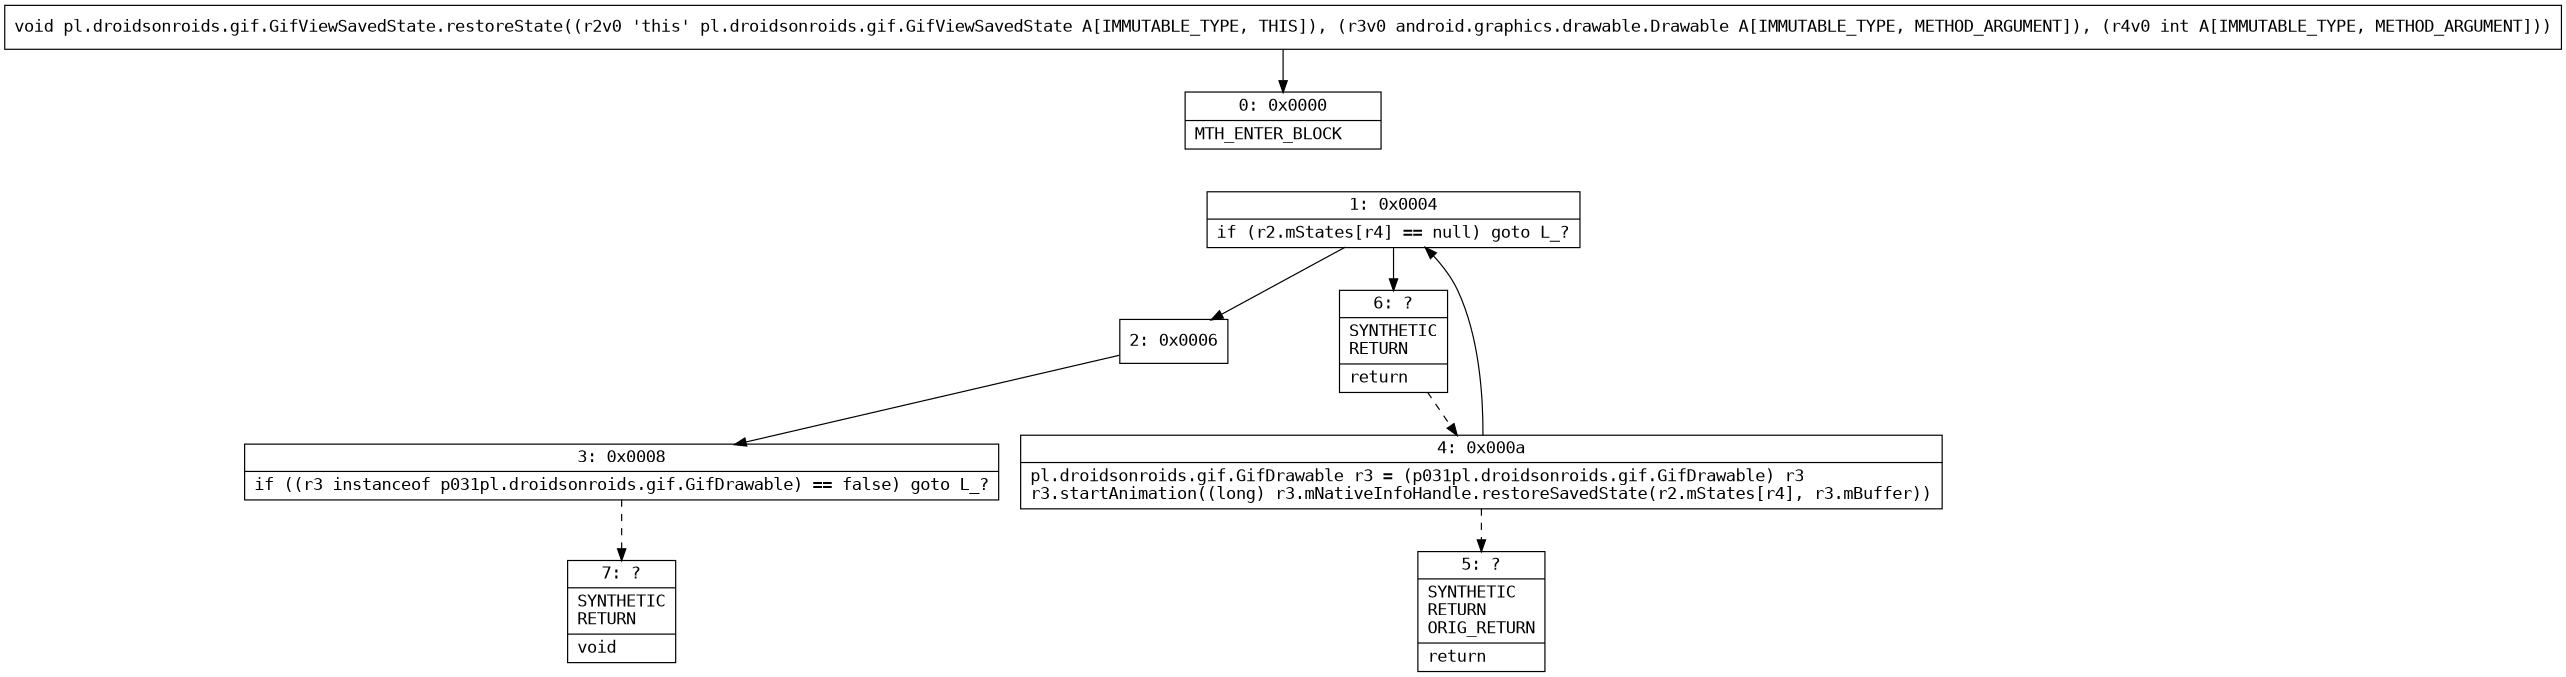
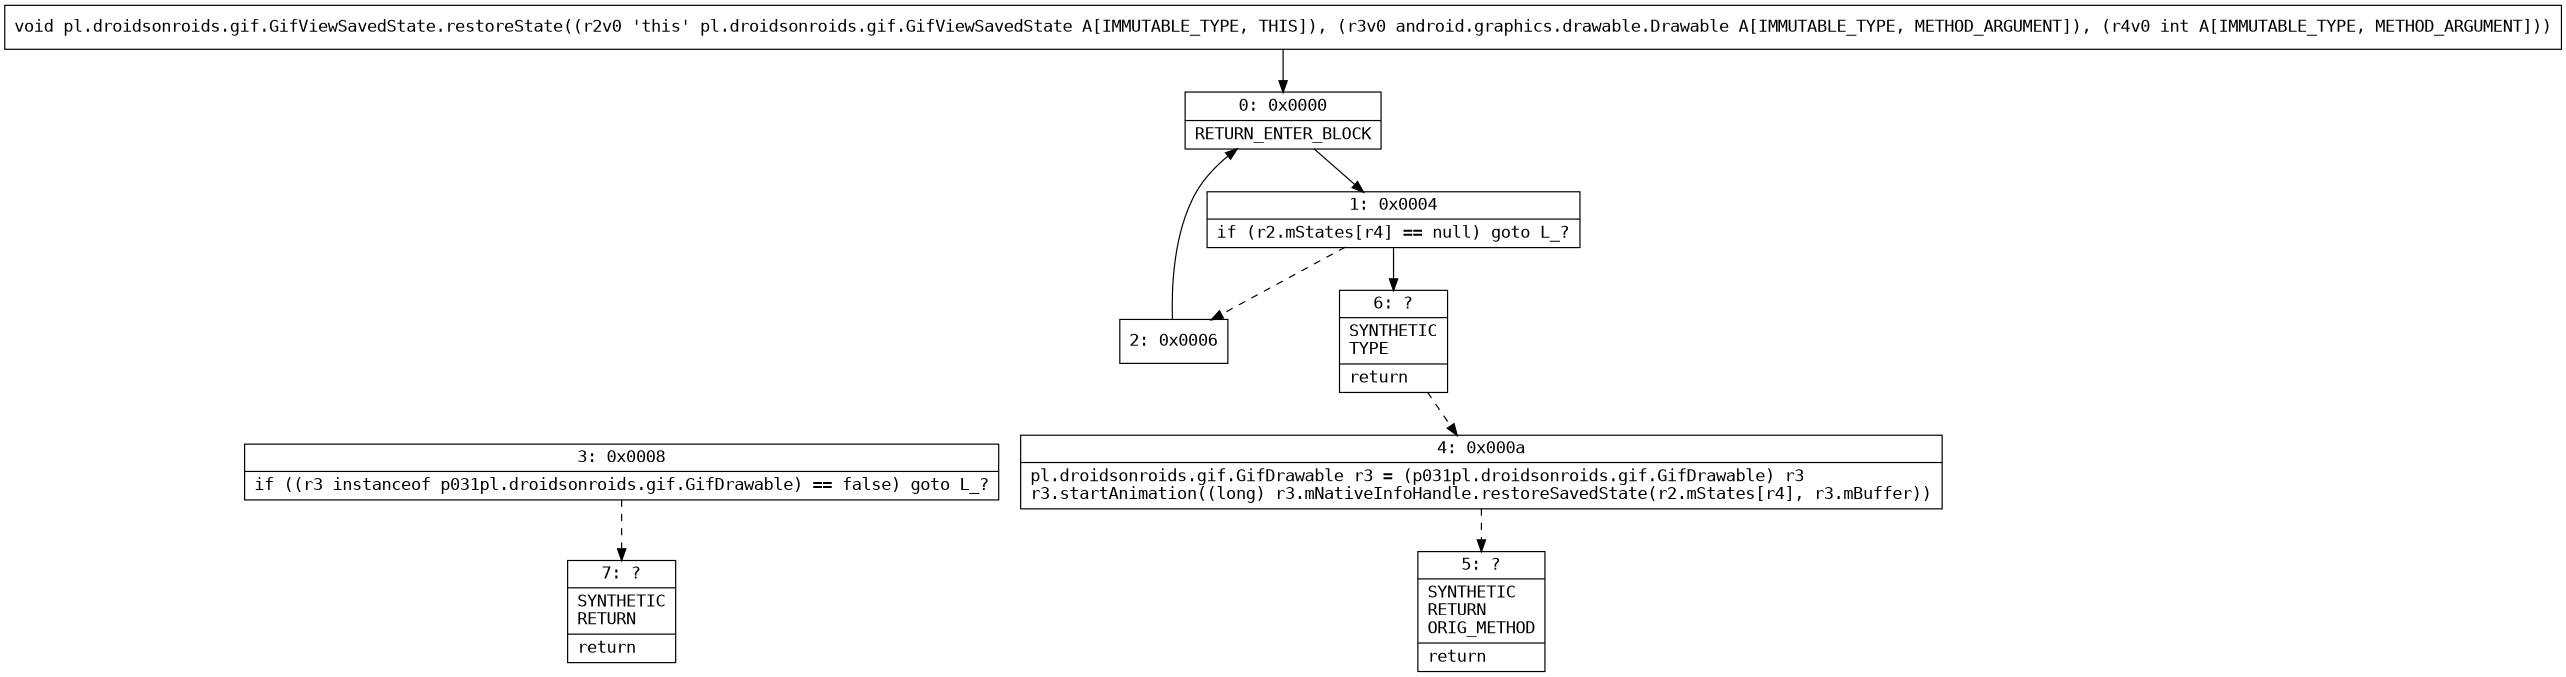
(1268, 134) -> (1283, 134)
(1284, 281) -> (1284, 281)
(1474, 341) -> (1334, 167)
(1379, 349) -> (1369, 349)
(933, 399) -> (1181, 231)
(1481, 628) -> (1481, 628)
(597, 648) -> (607, 648)
